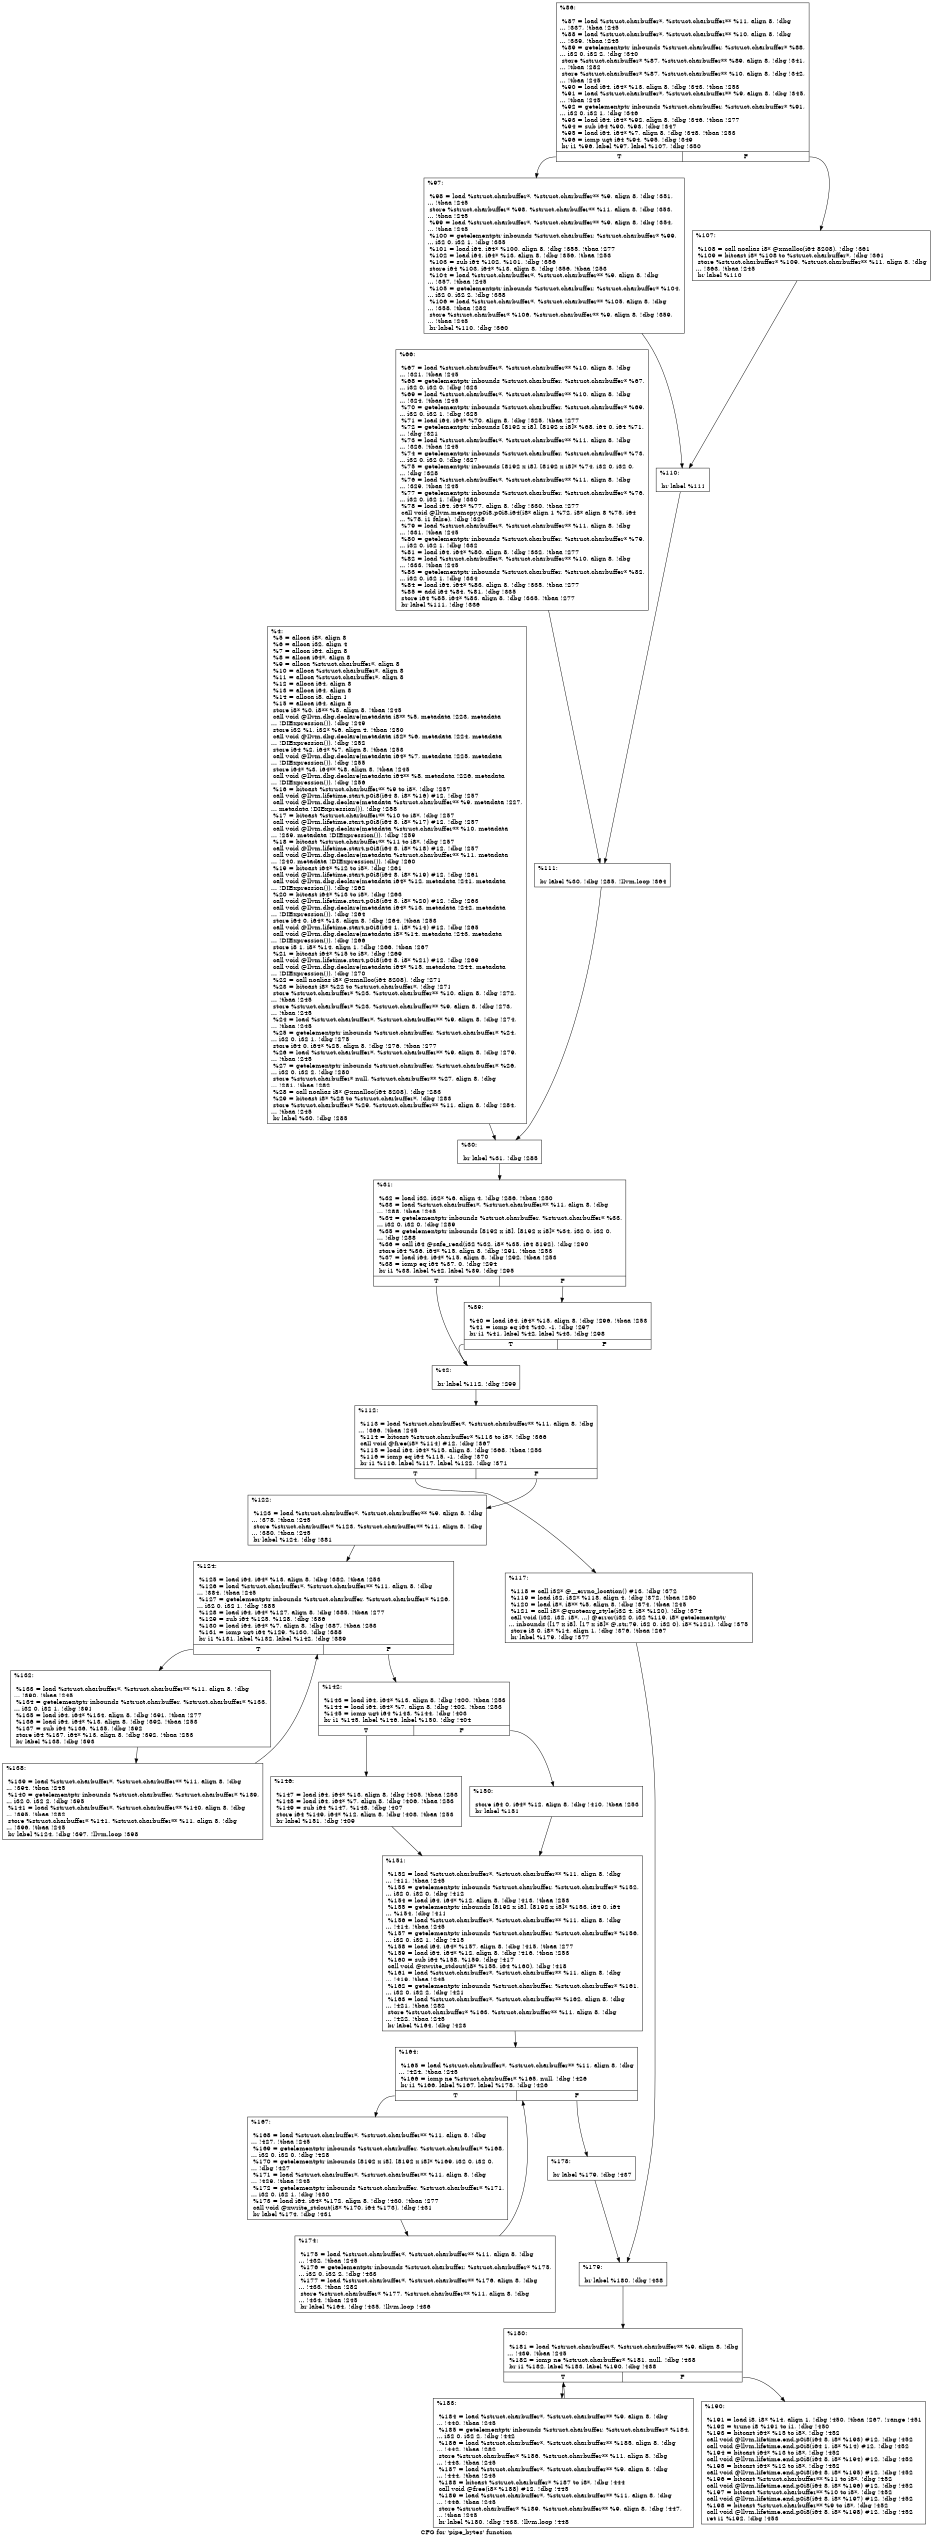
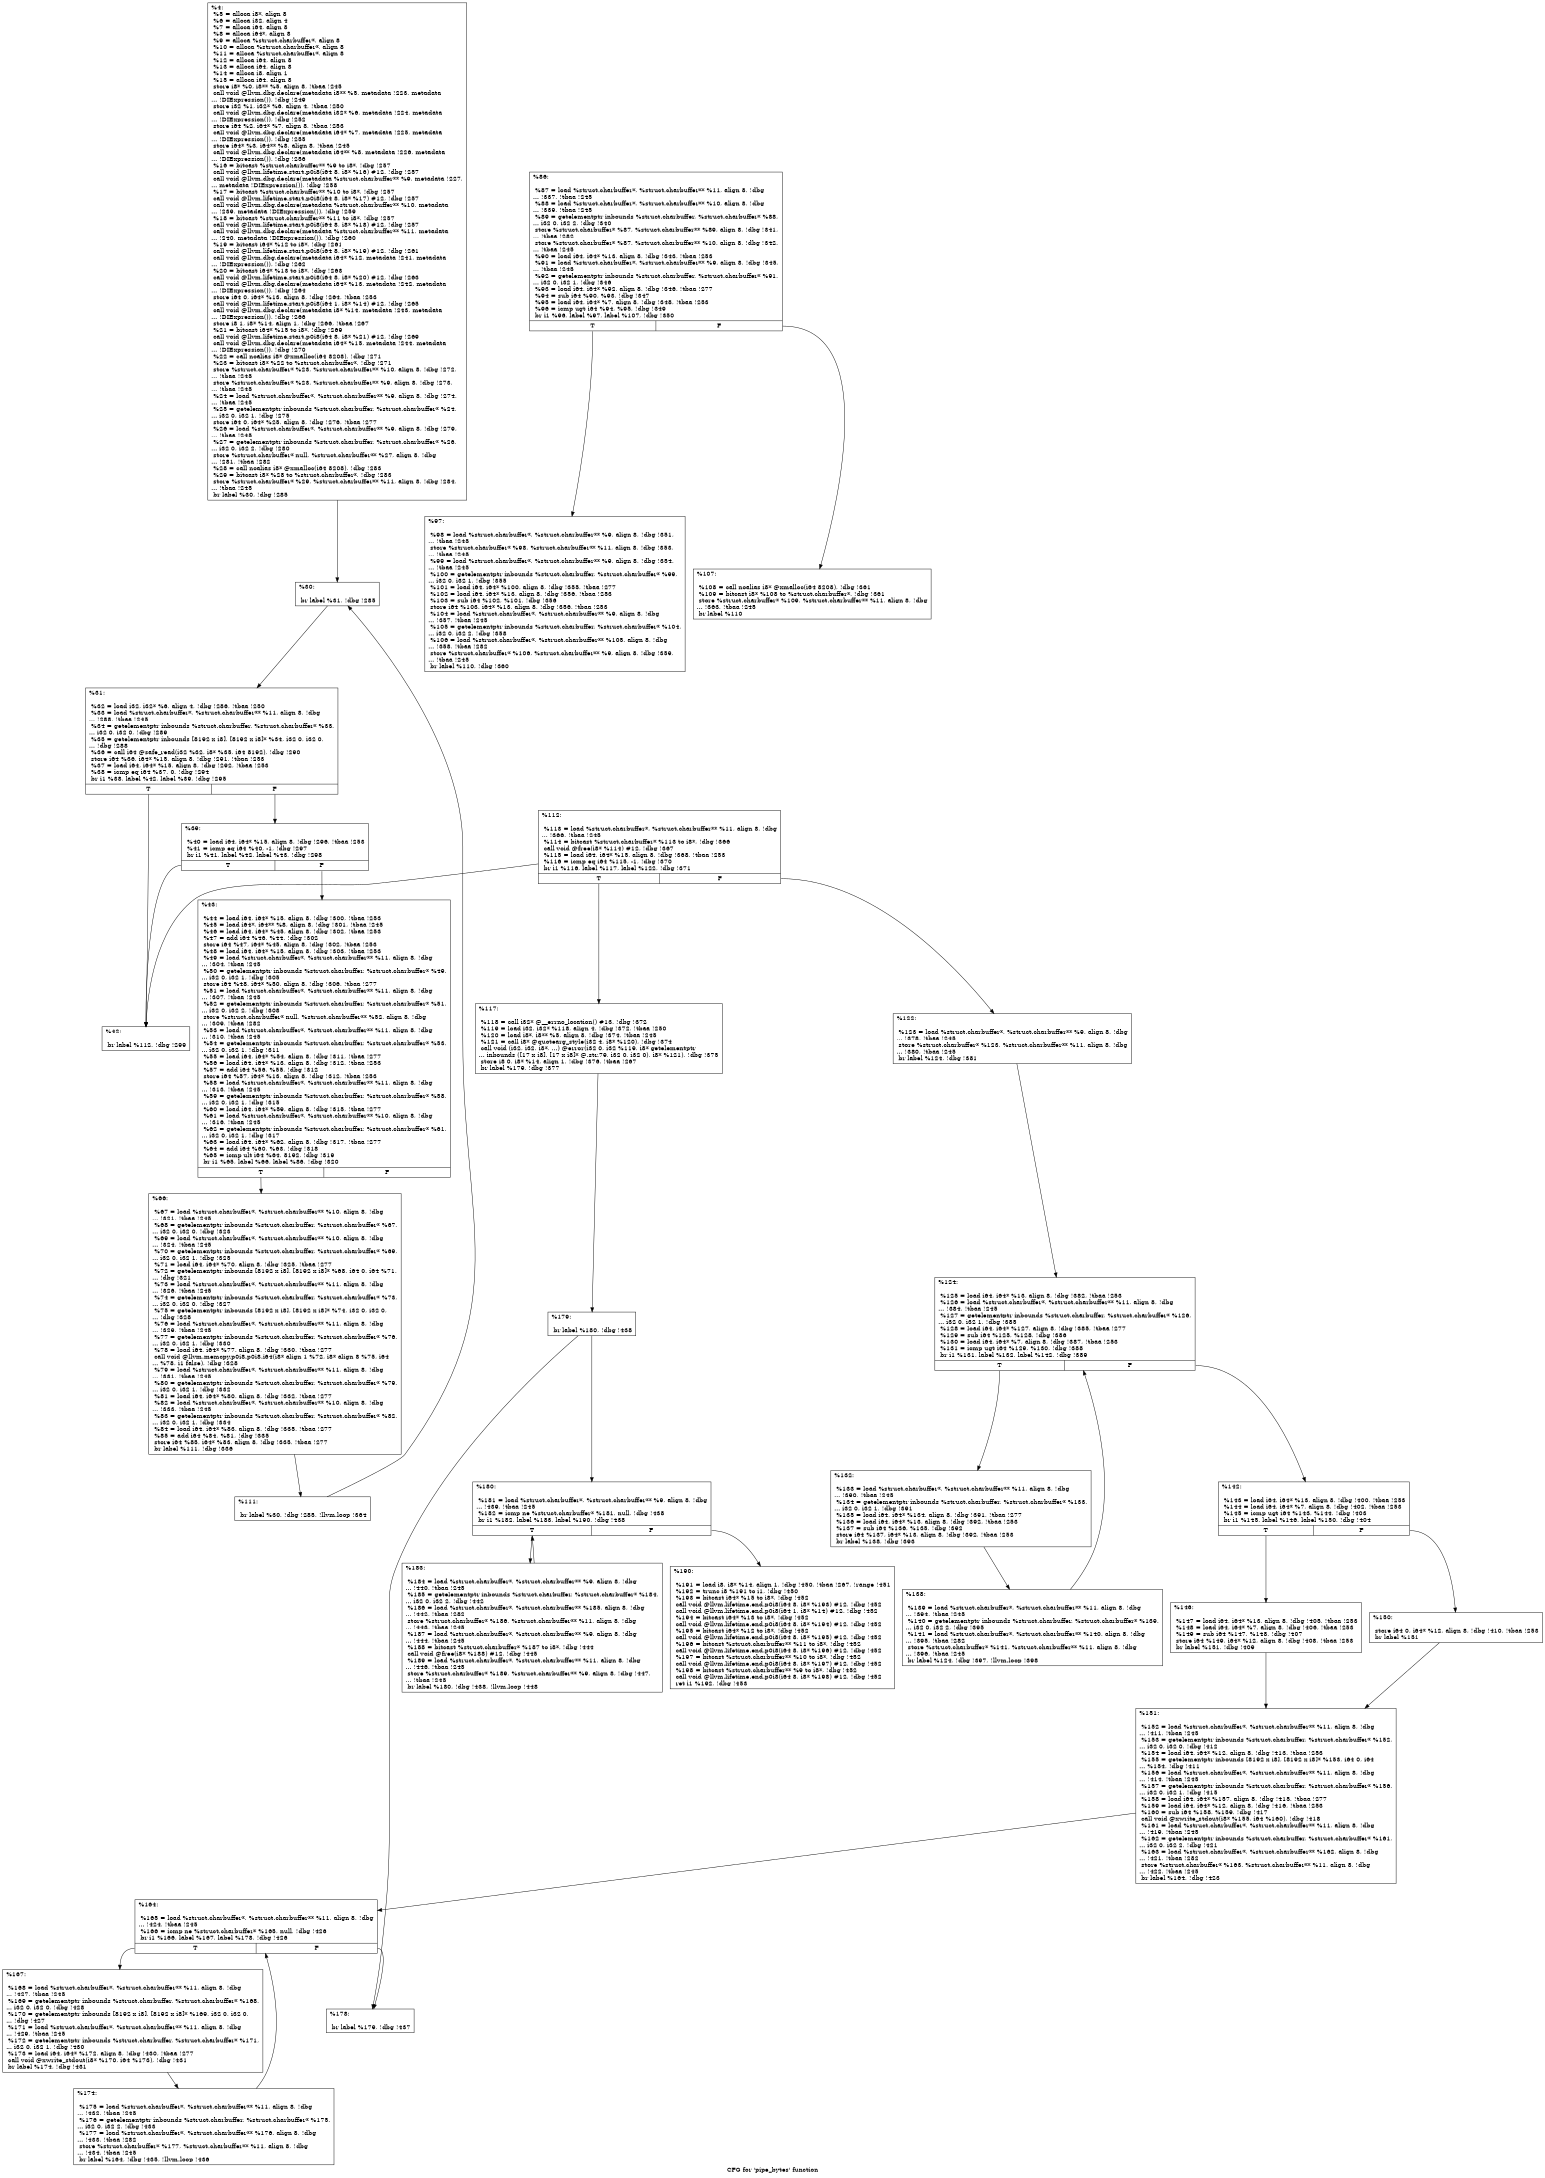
(683, 480) -> none
none -> (324, 1039)
(476, 1395) -> (298, 884)
(607, 2219) -> (390, 1637)
